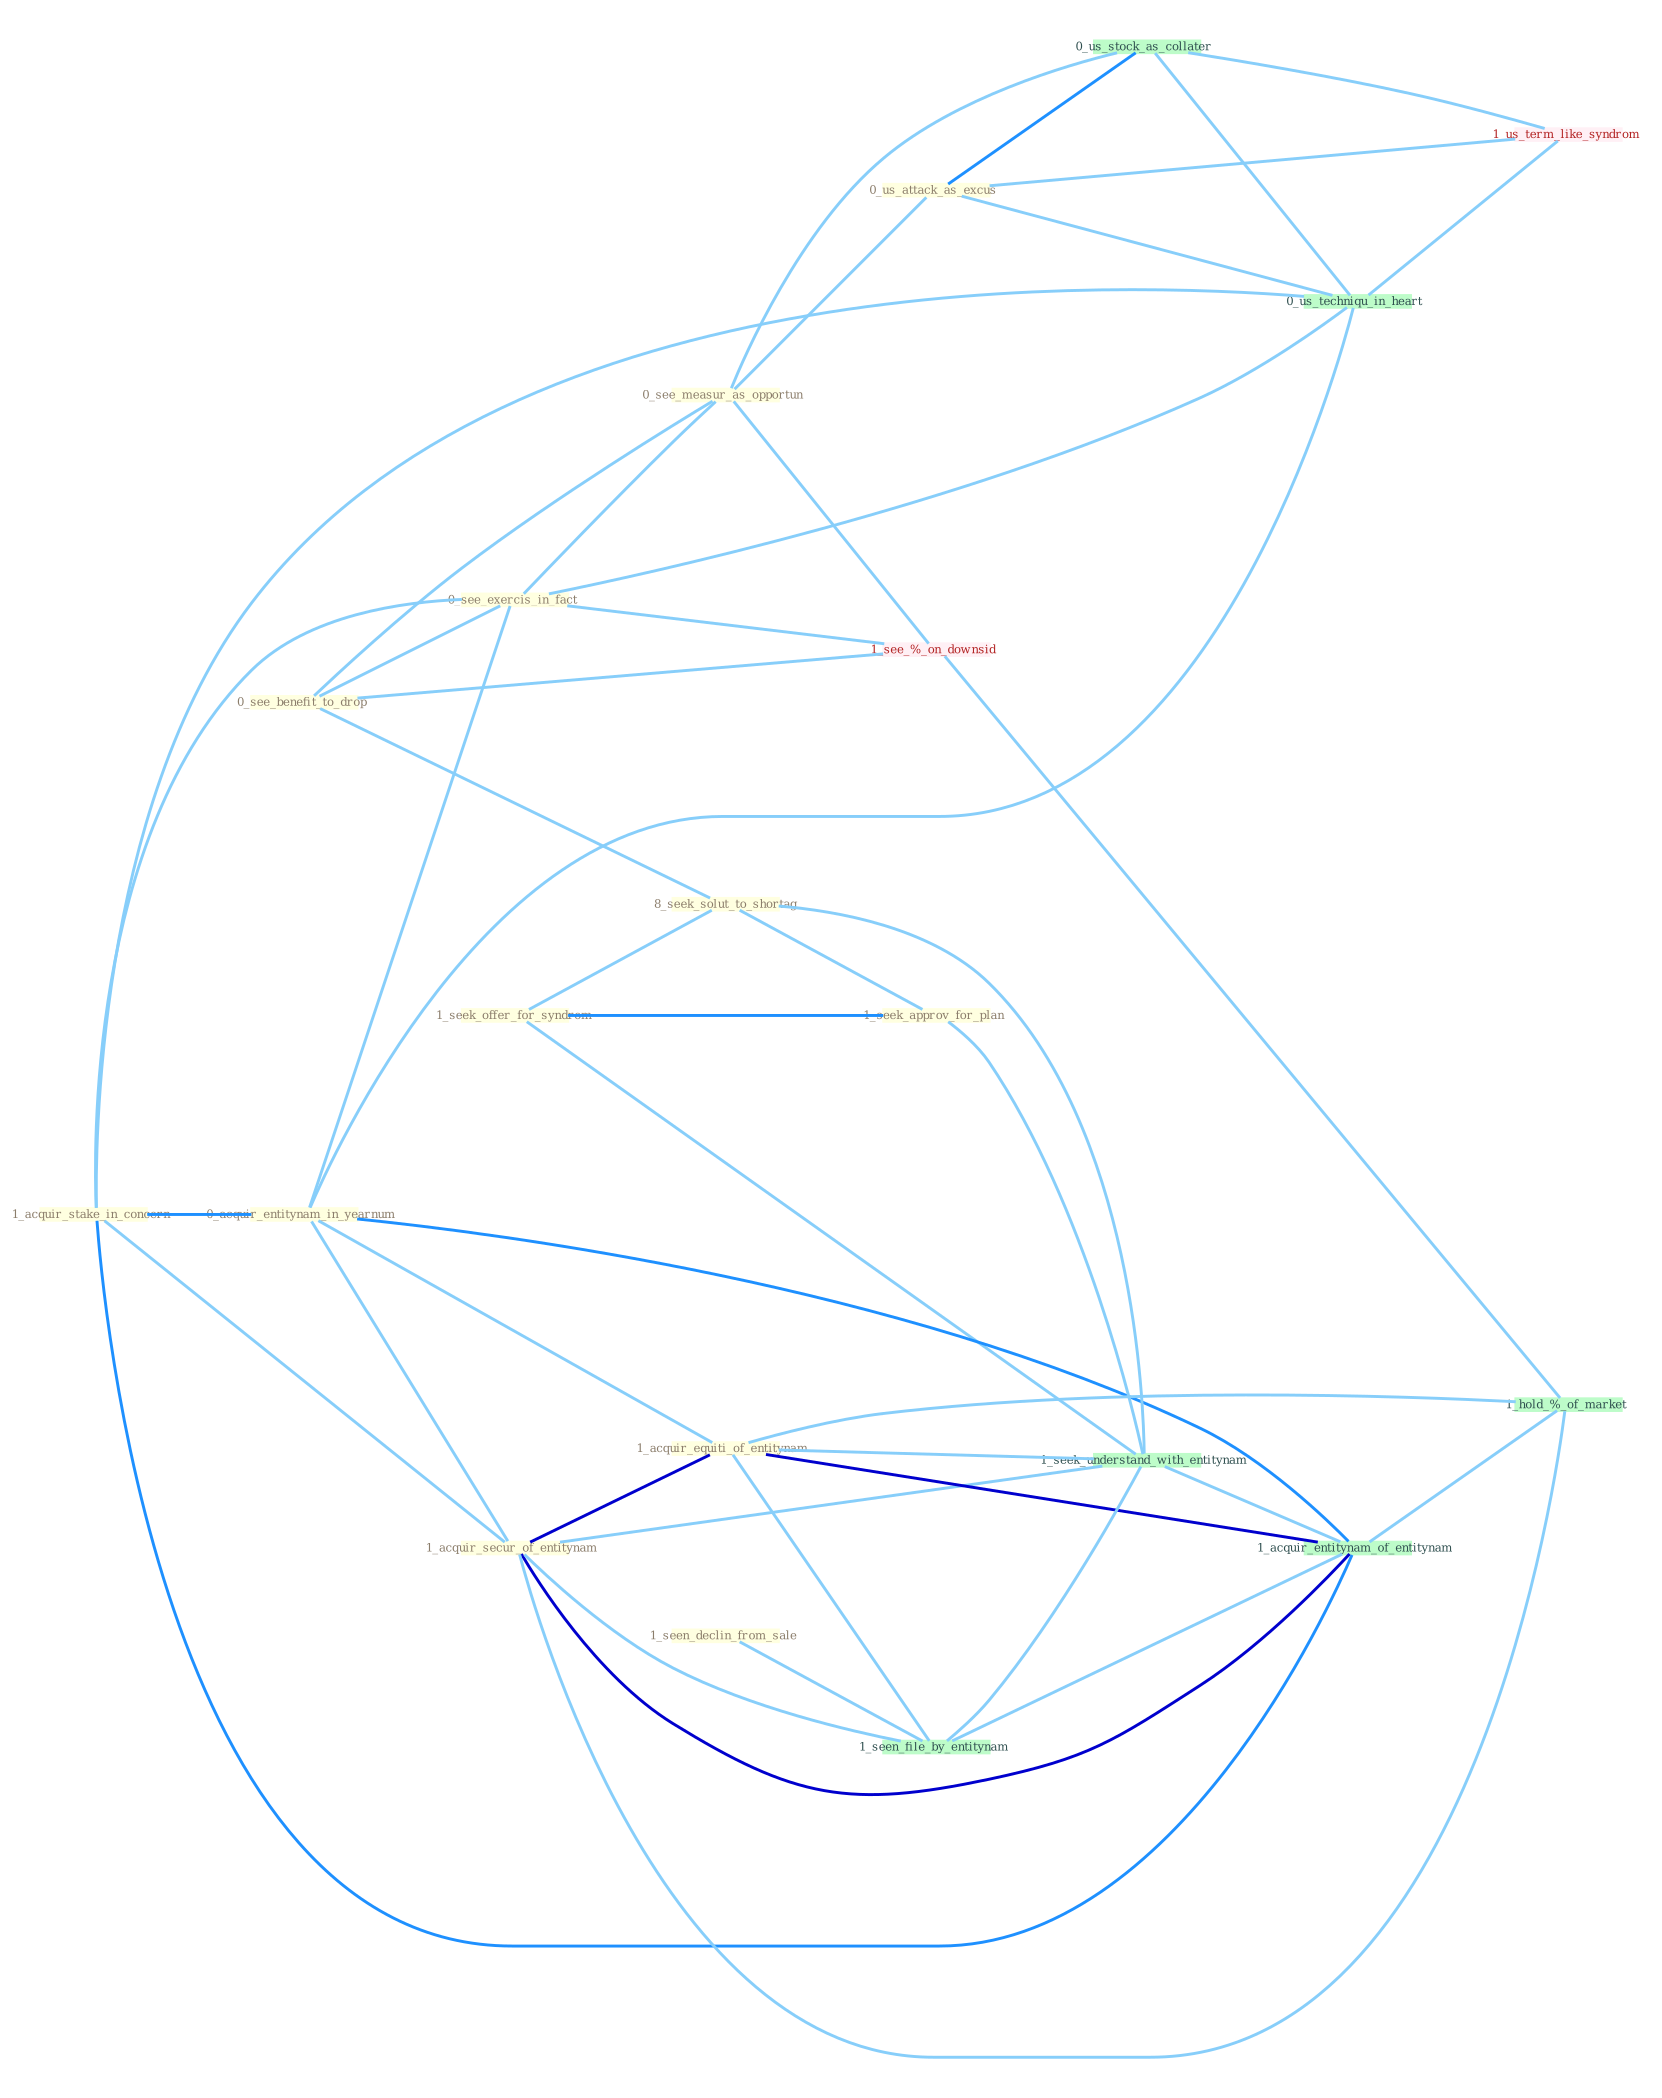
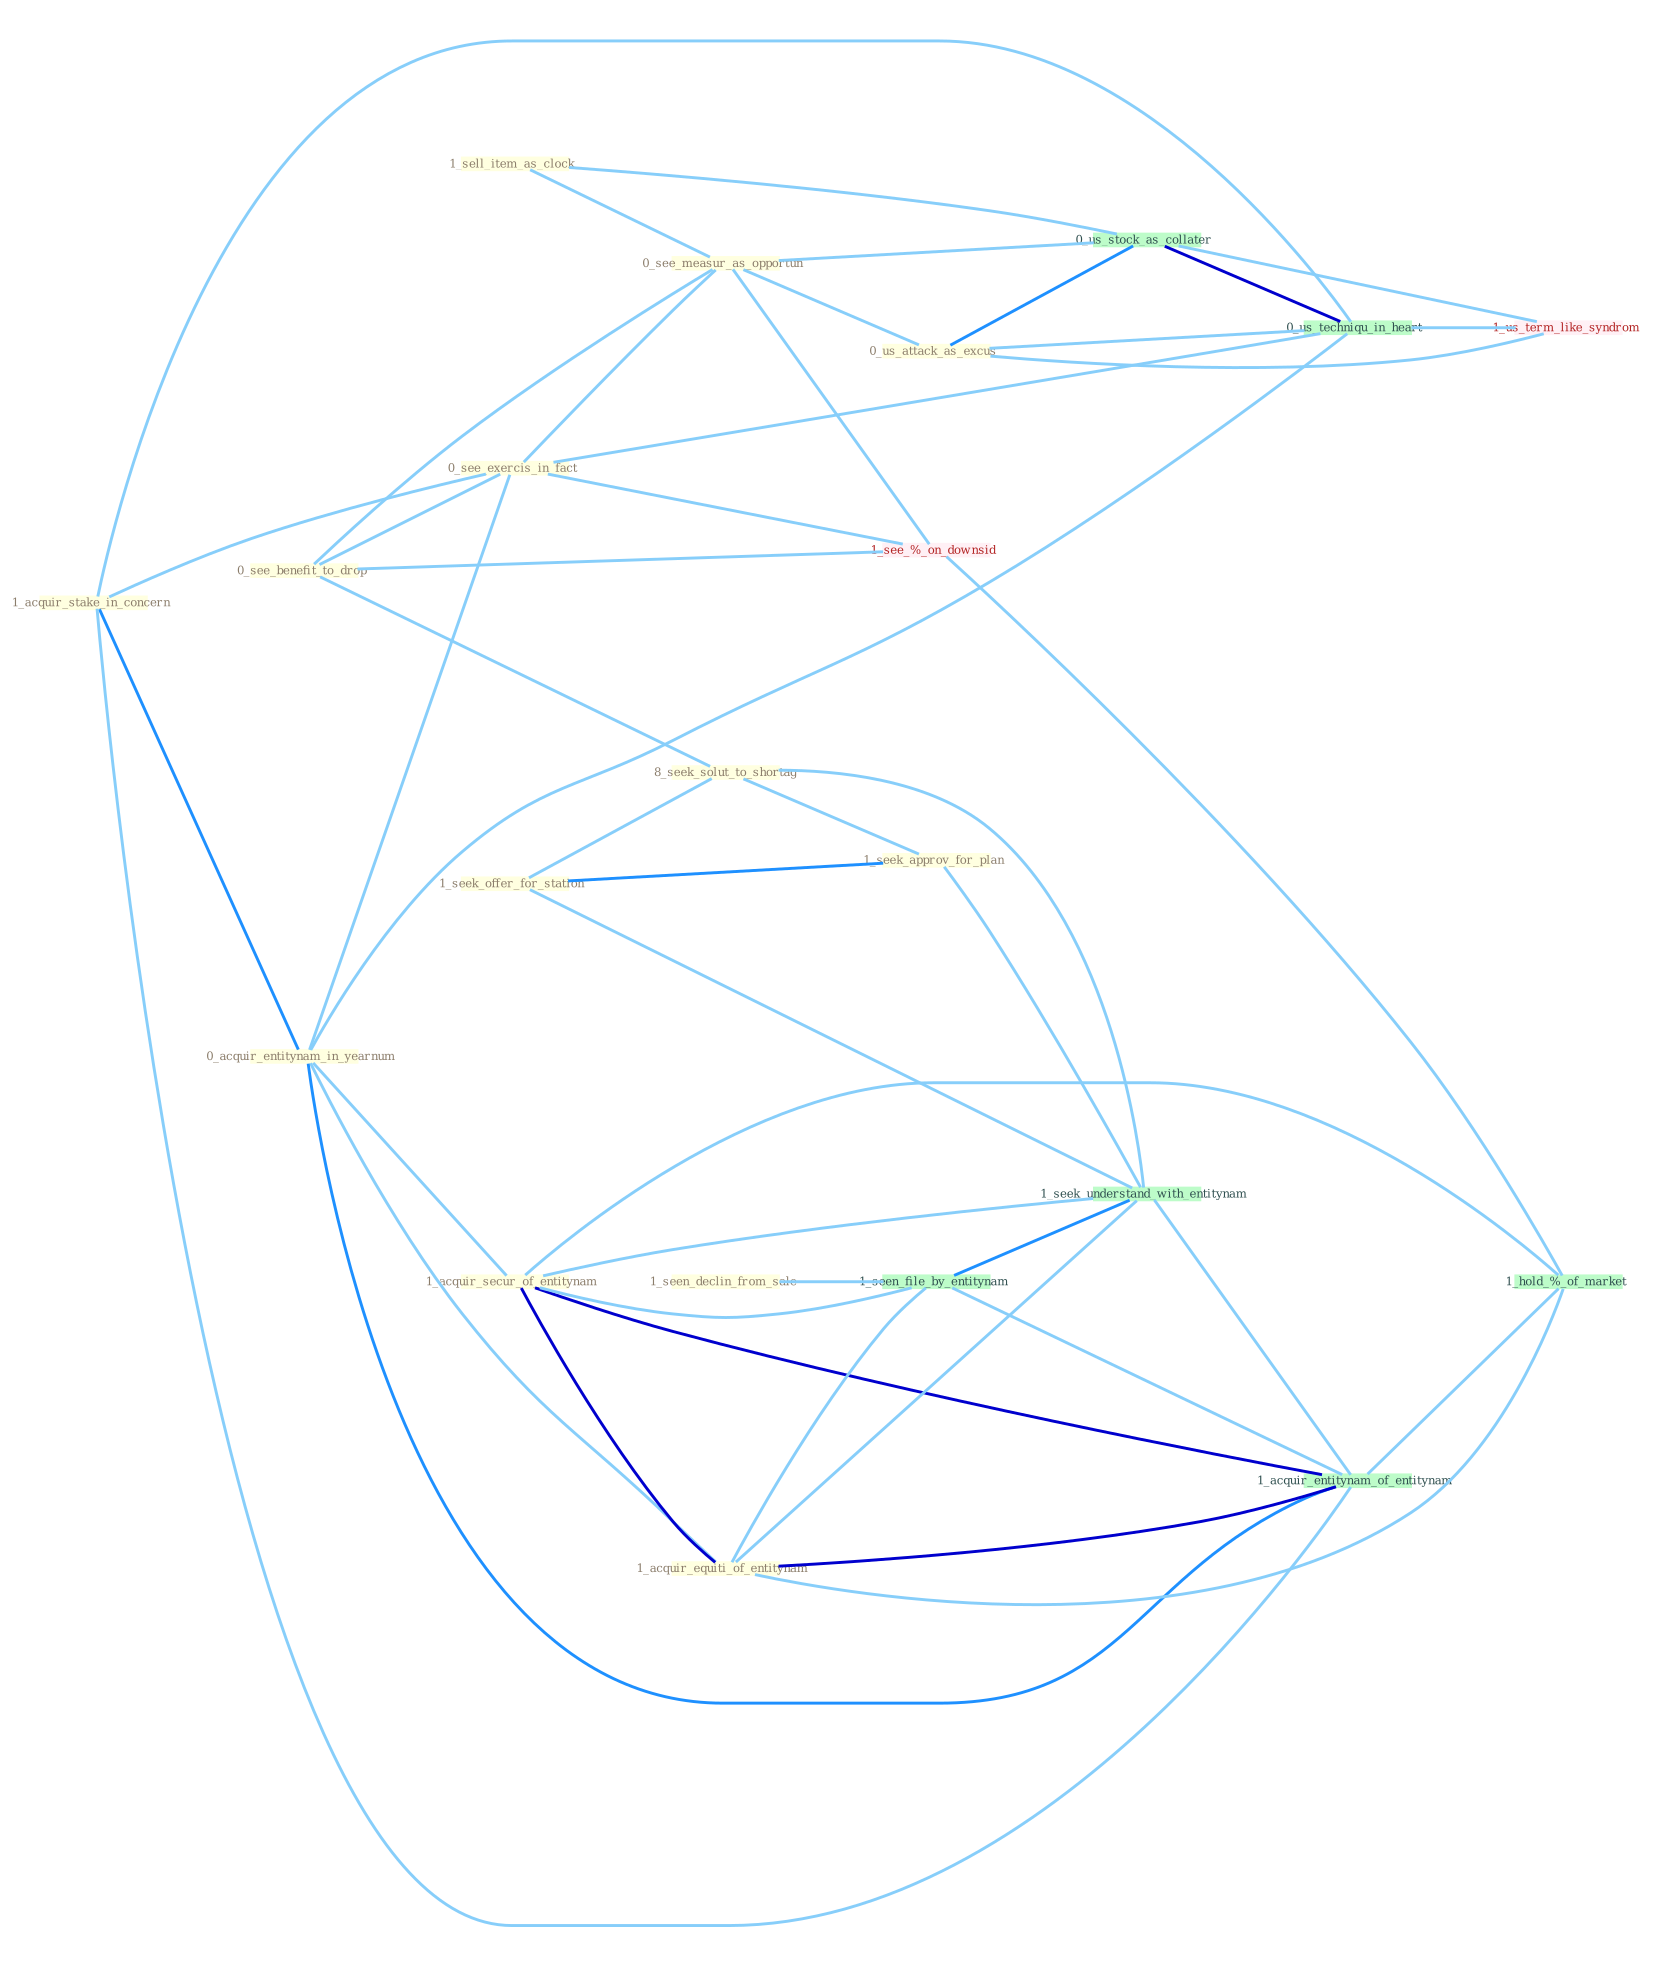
none -> (515, 164)
(1257, 180) -> (1253, 284)
(515, 1015) -> (515, 884)
(305, 1381) -> none
(1054, 1611) -> (1042, 1238)
(571, 1946) -> (358, 1790)
